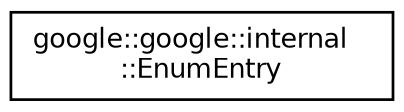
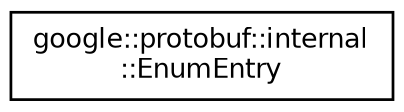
(202, 56) -> (202, 56)
